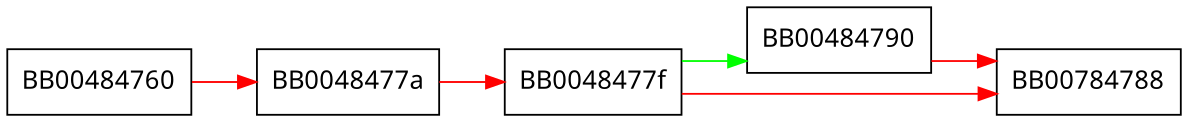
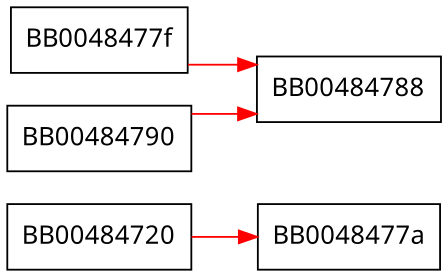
(705, 61) -> none
(99, 82) -> (99, 237)
(463, 82) -> none
(1089, 82) -> (349, 89)
